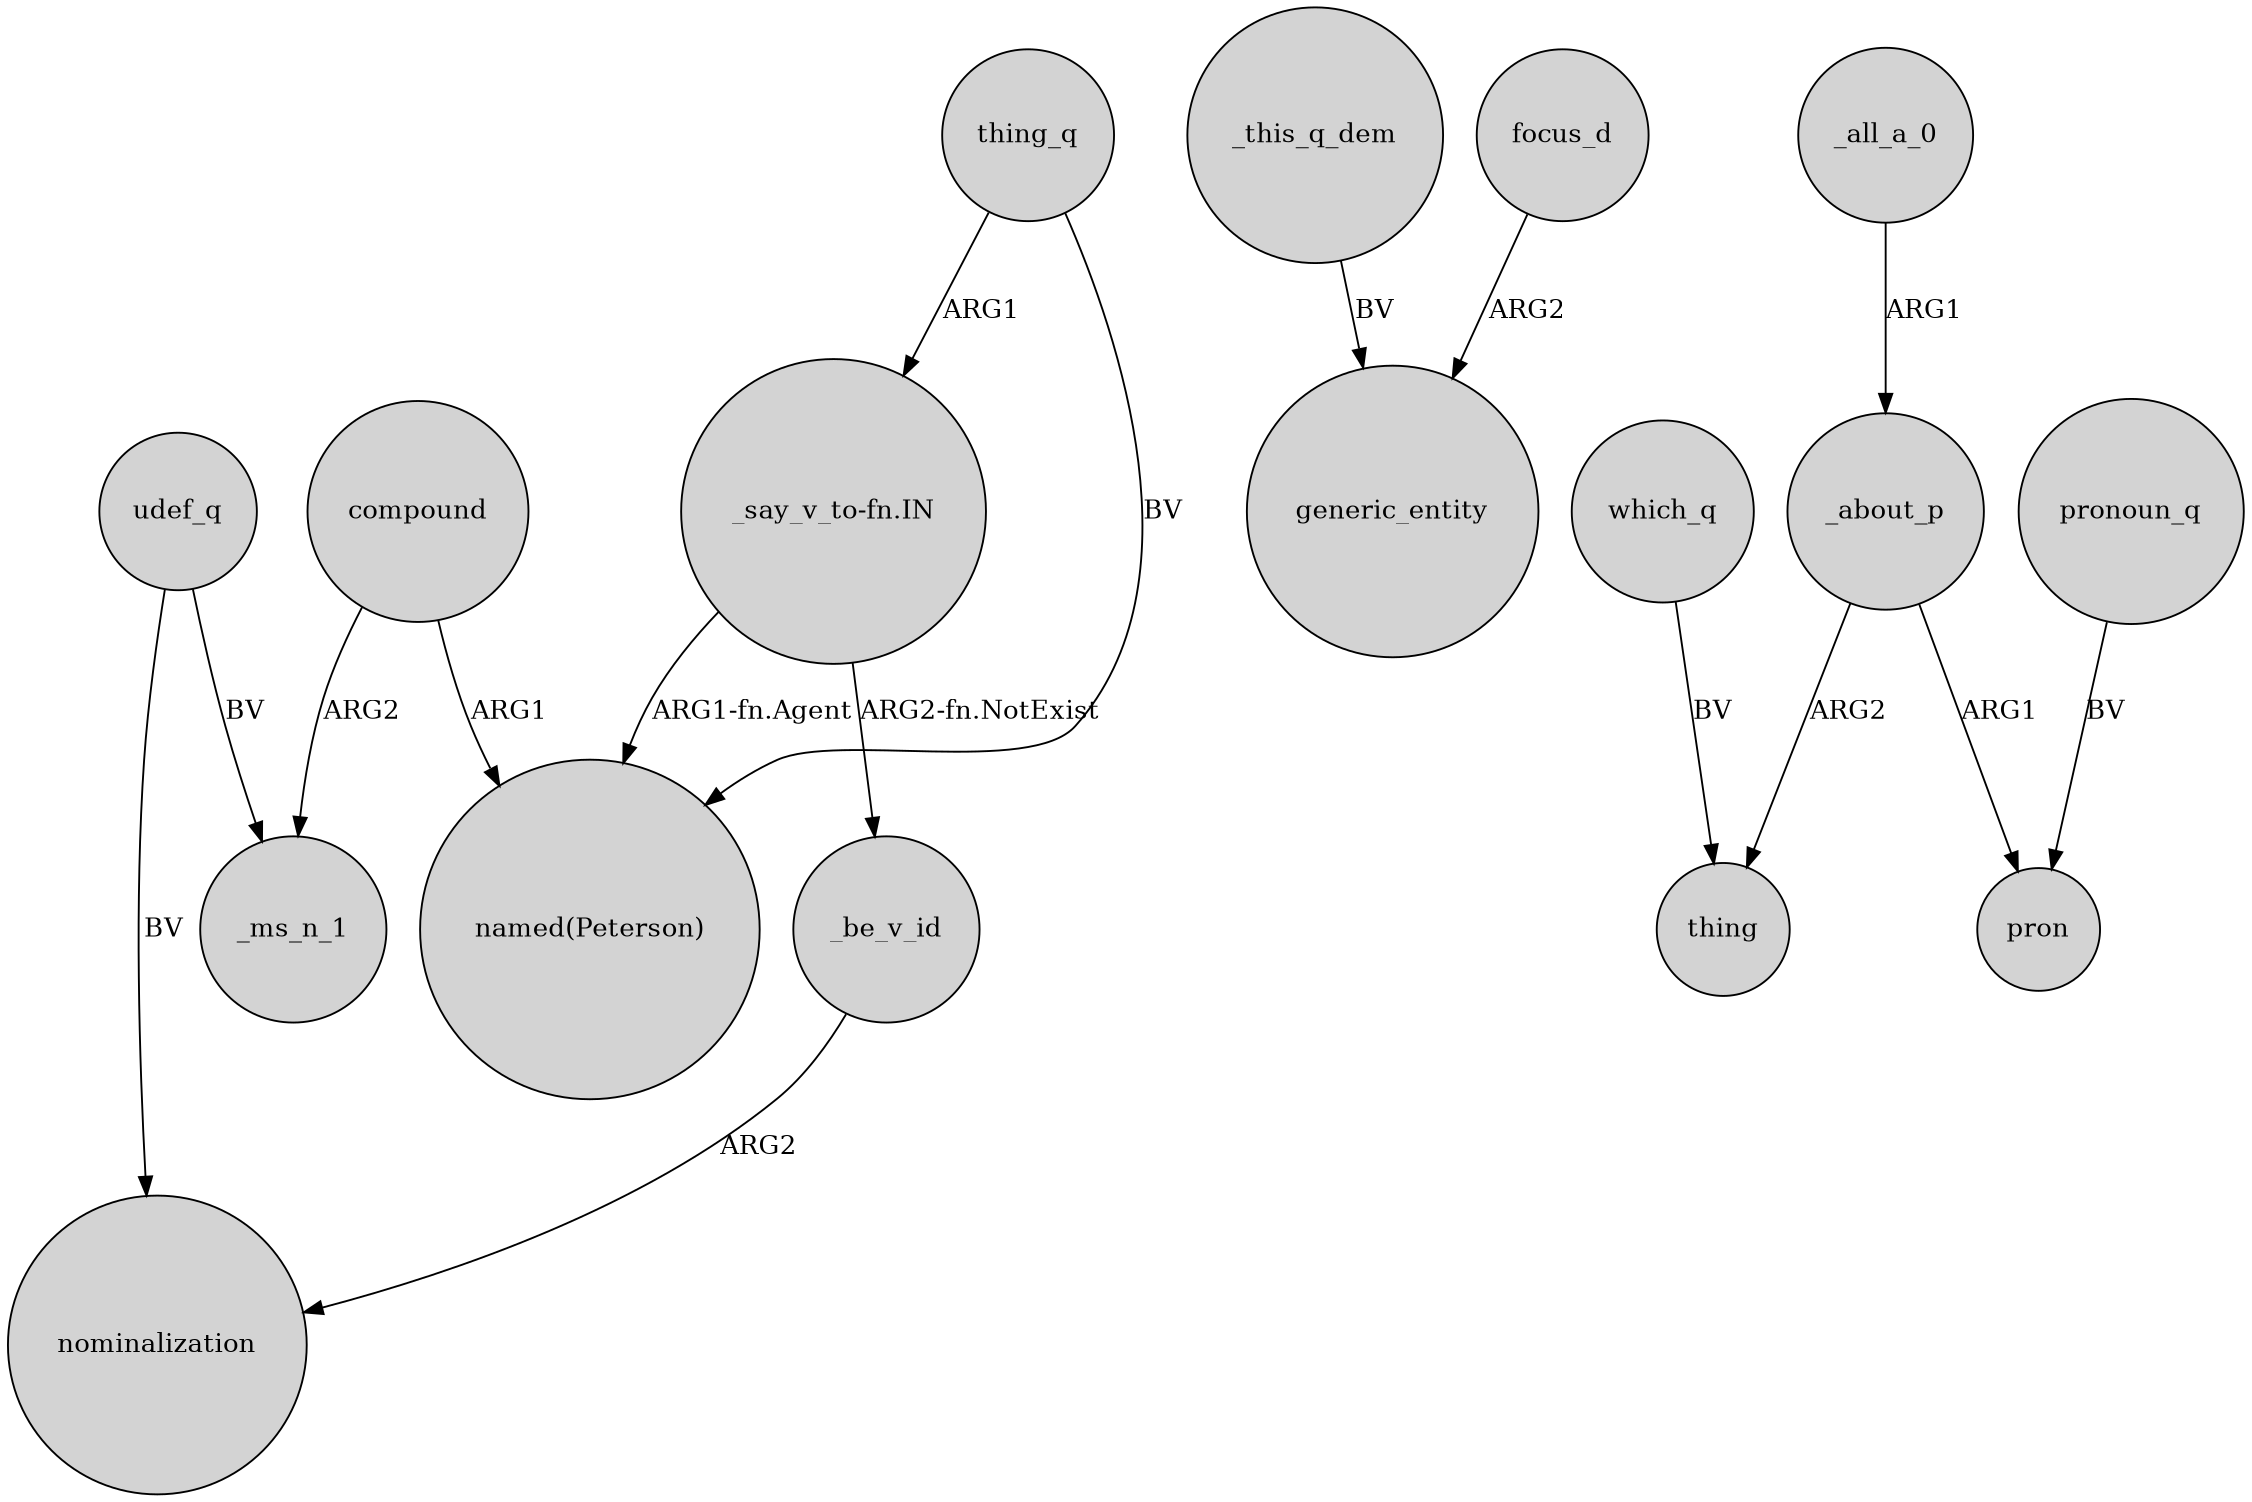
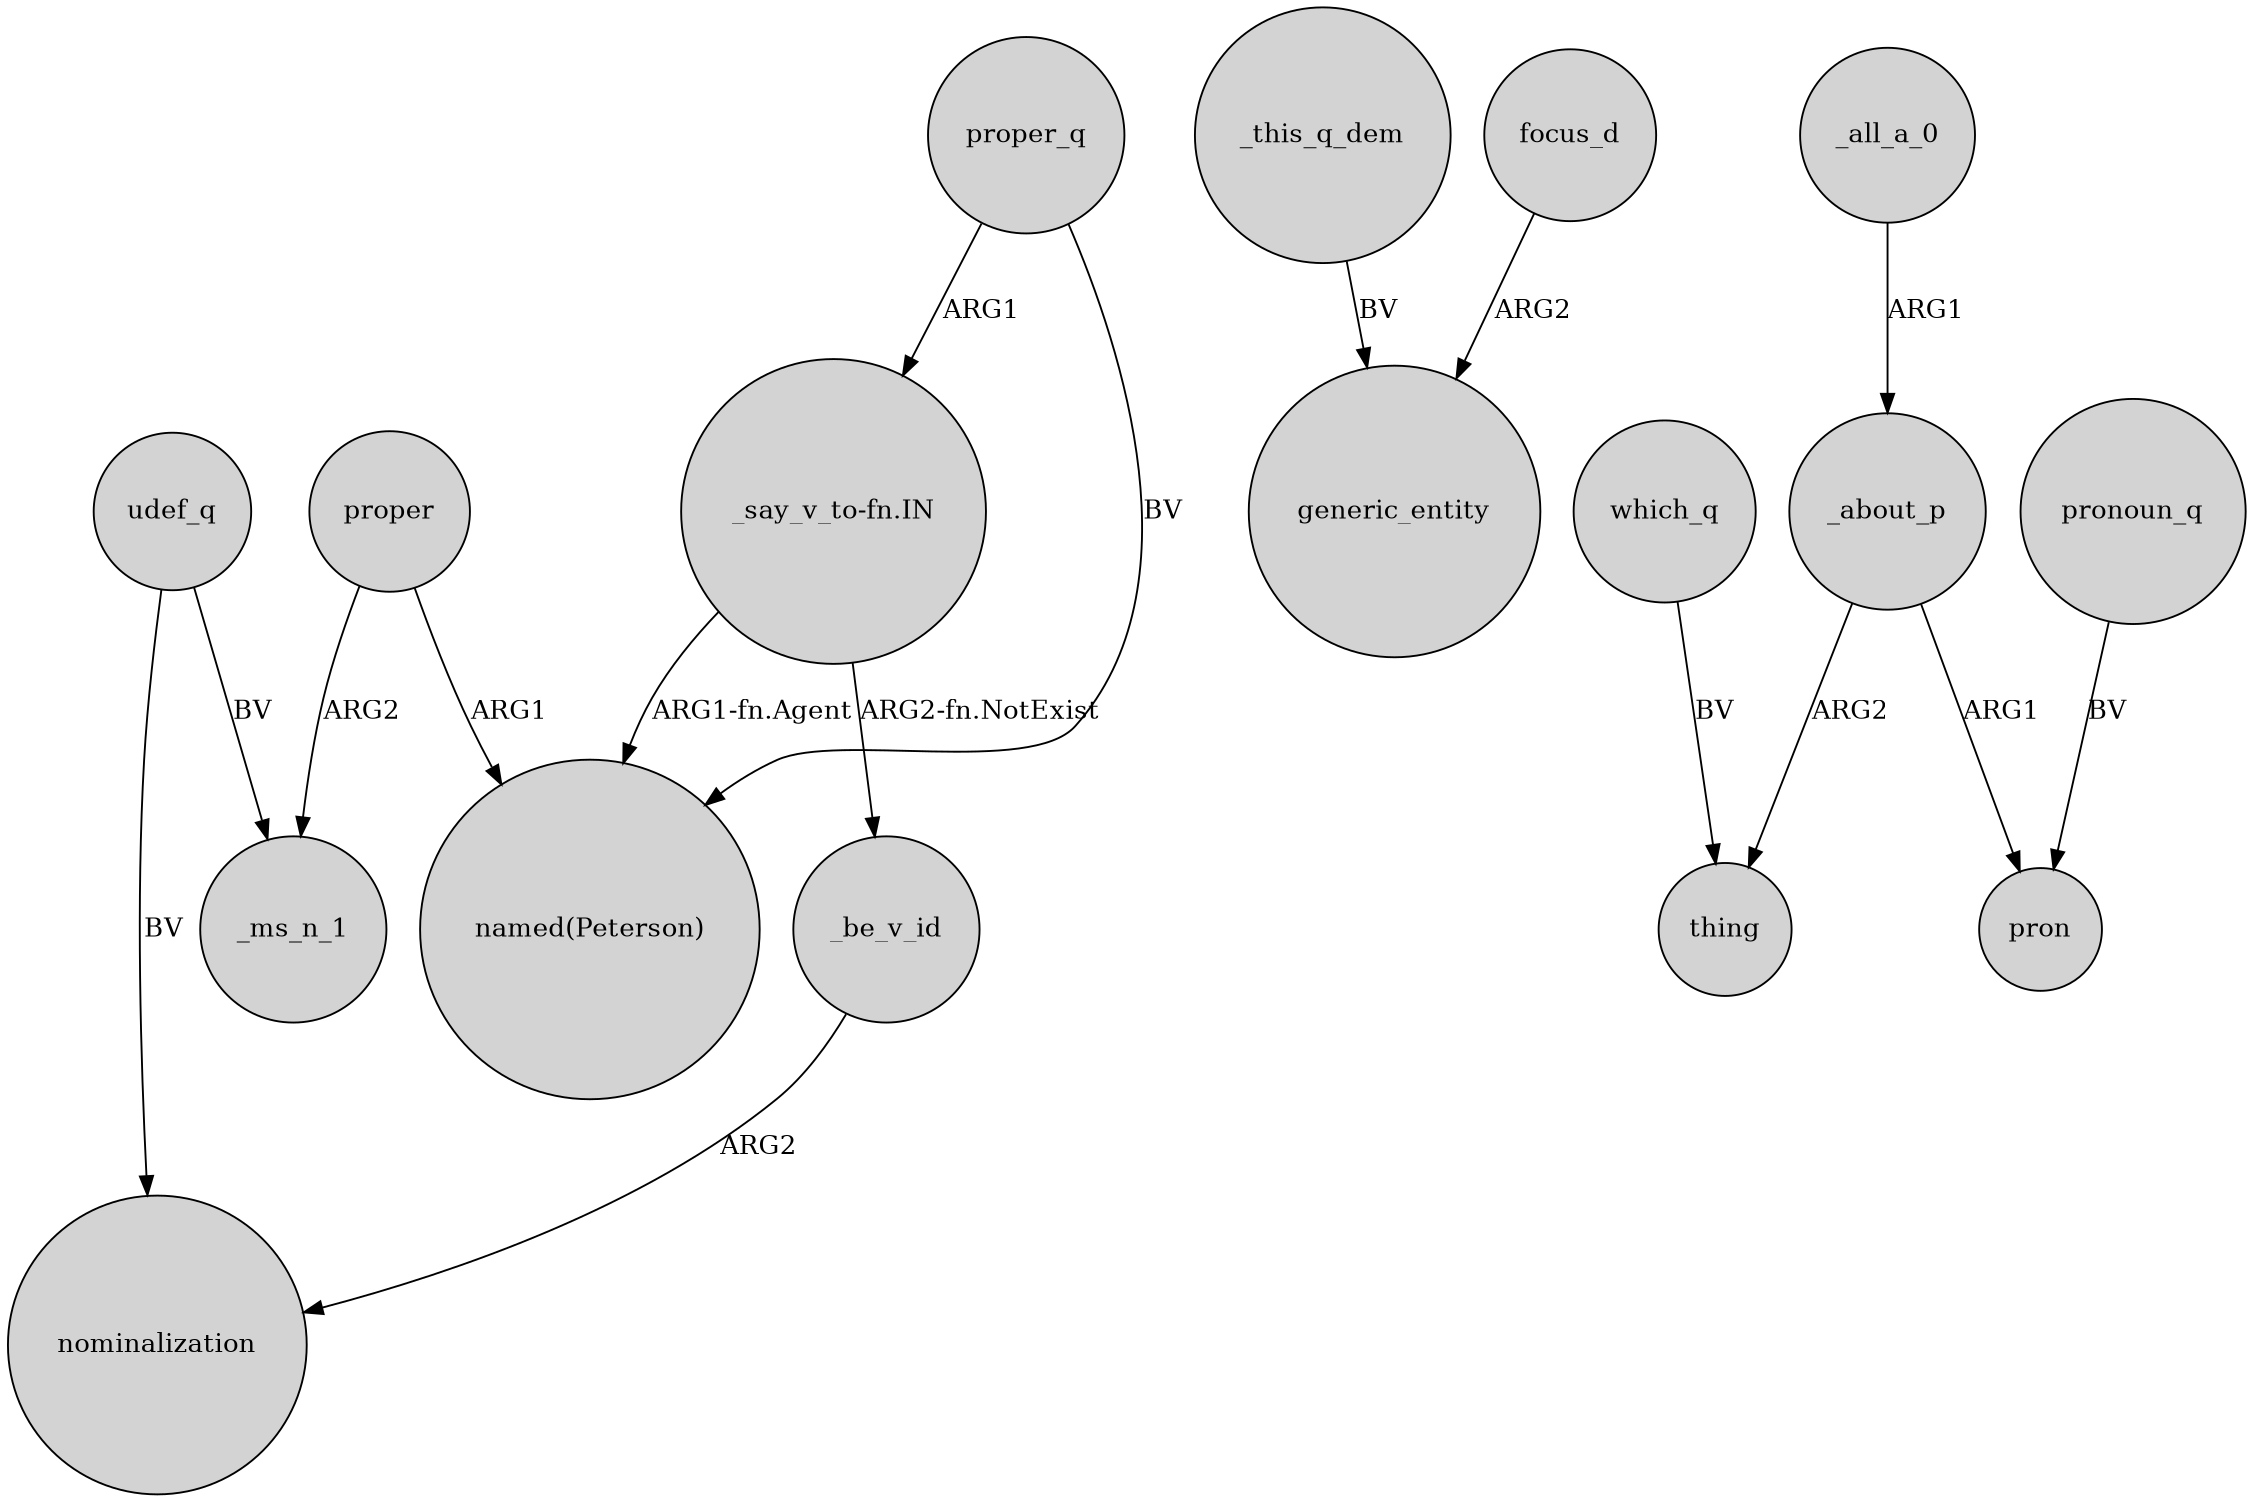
(1028, 135) -> (1026, 135)
(418, 511) -> (390, 511)
